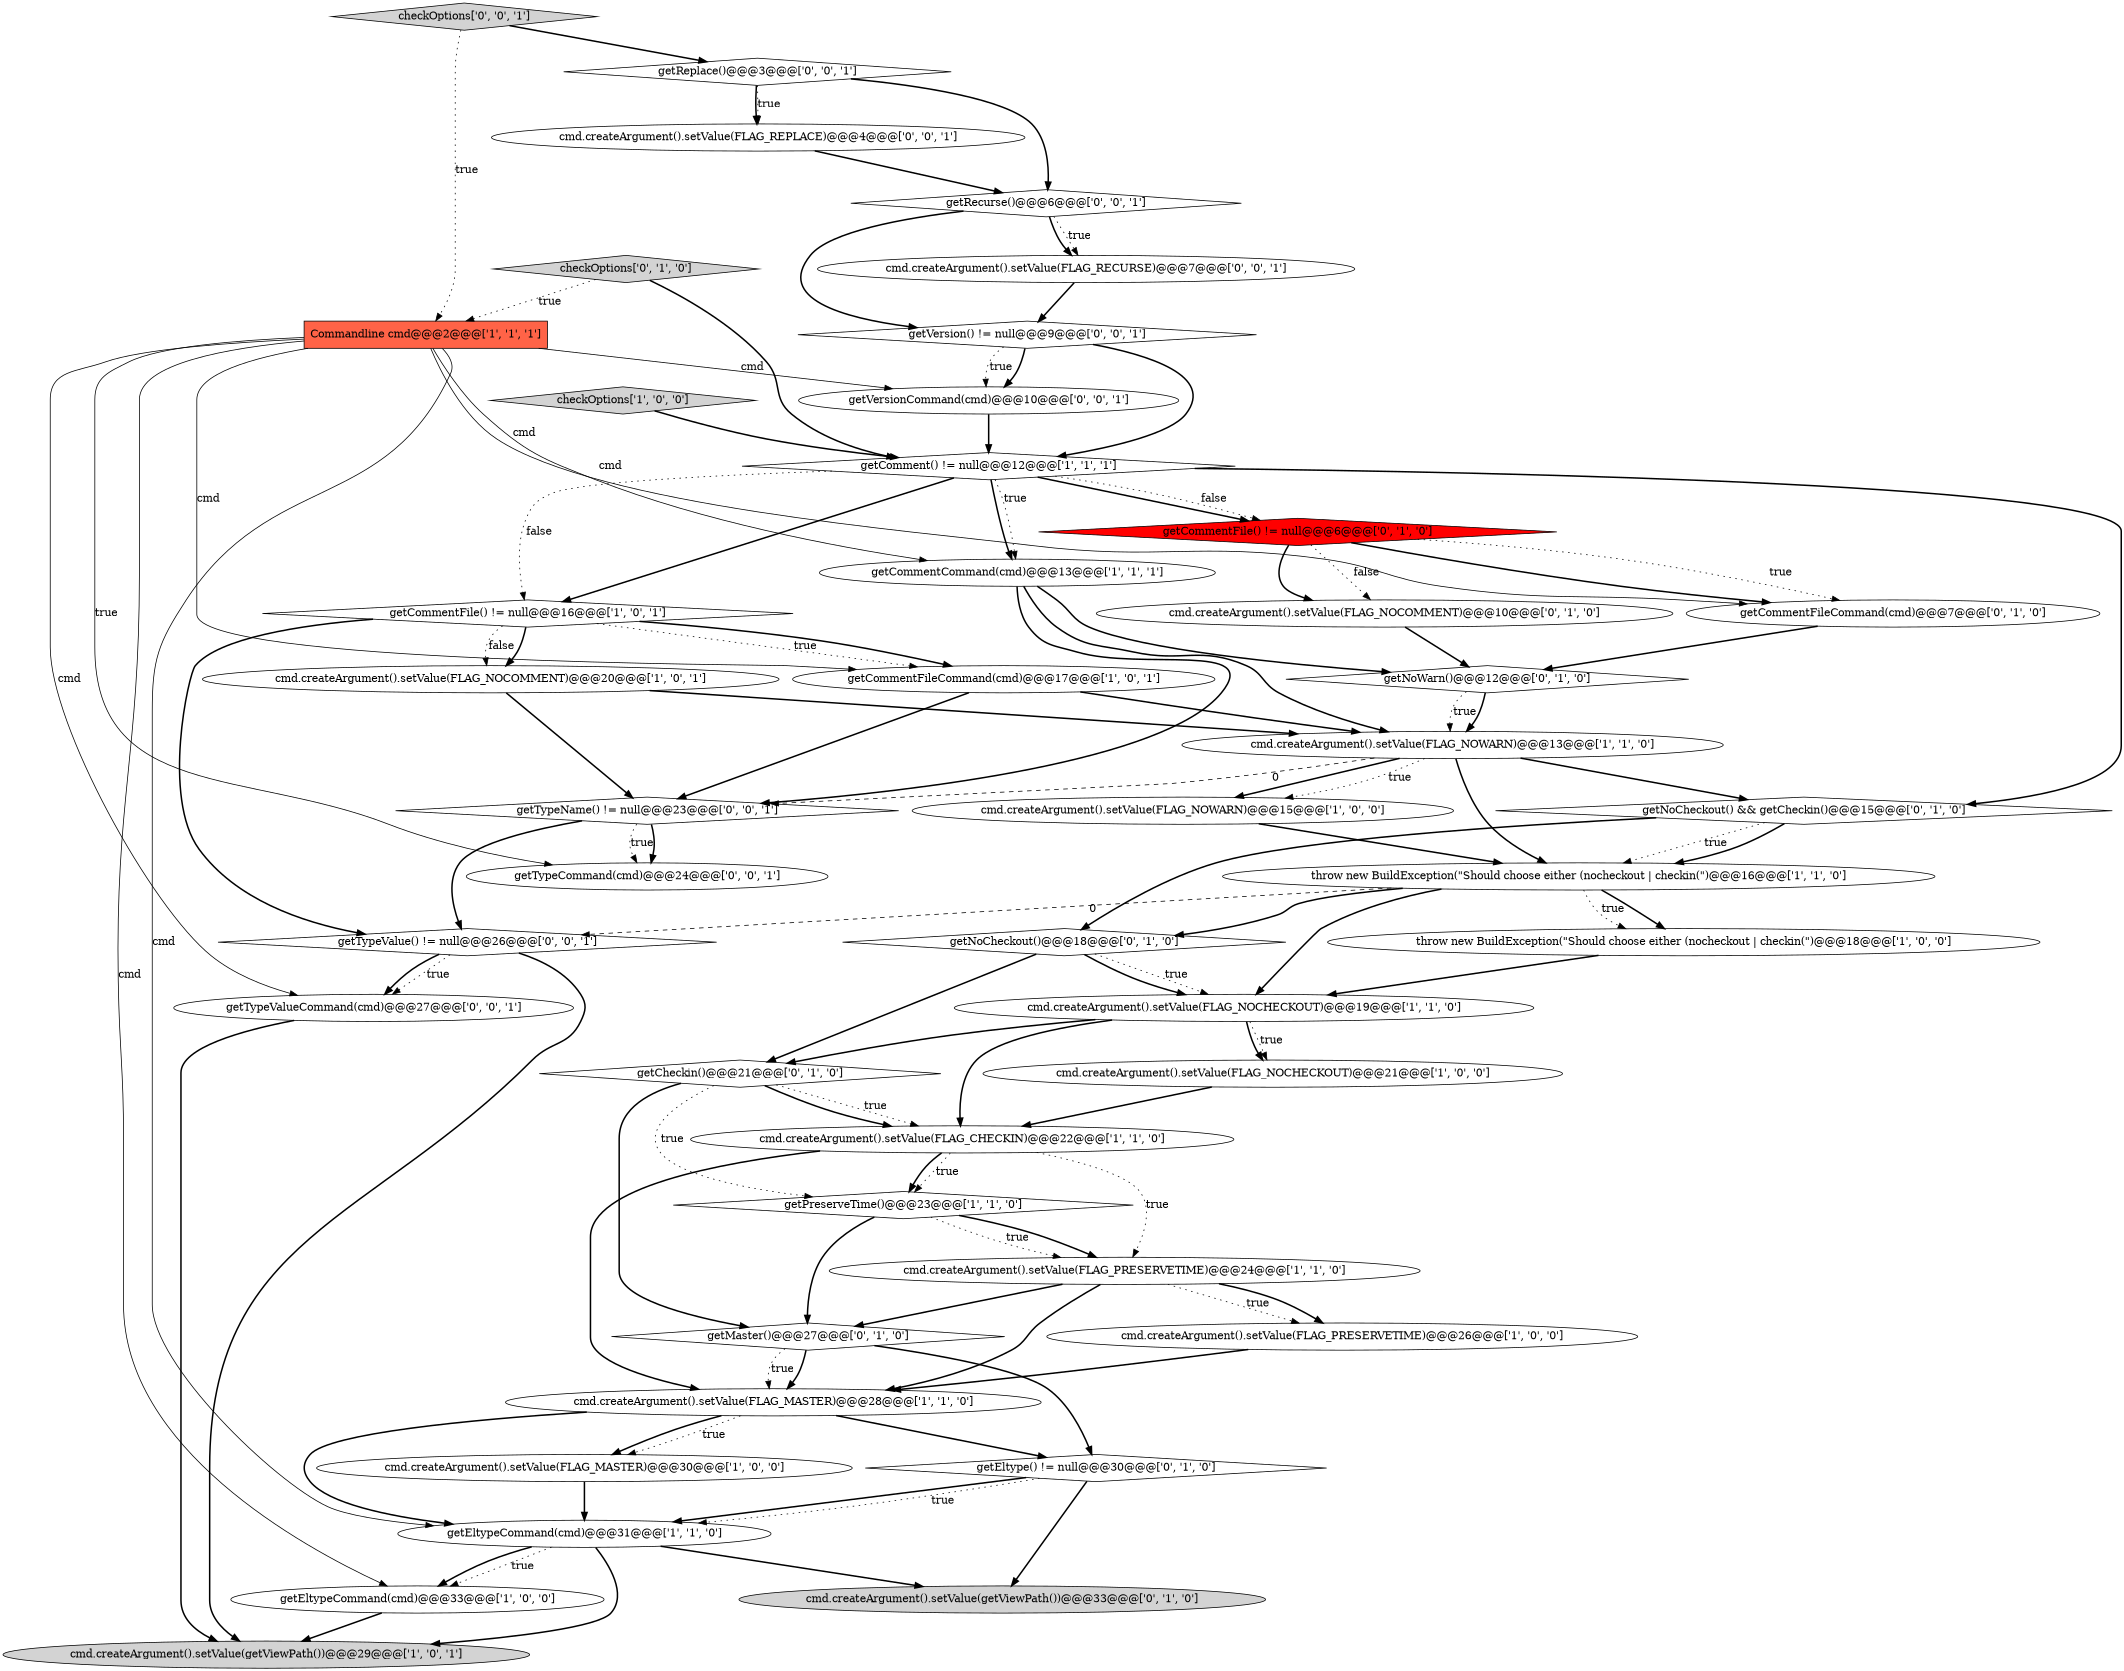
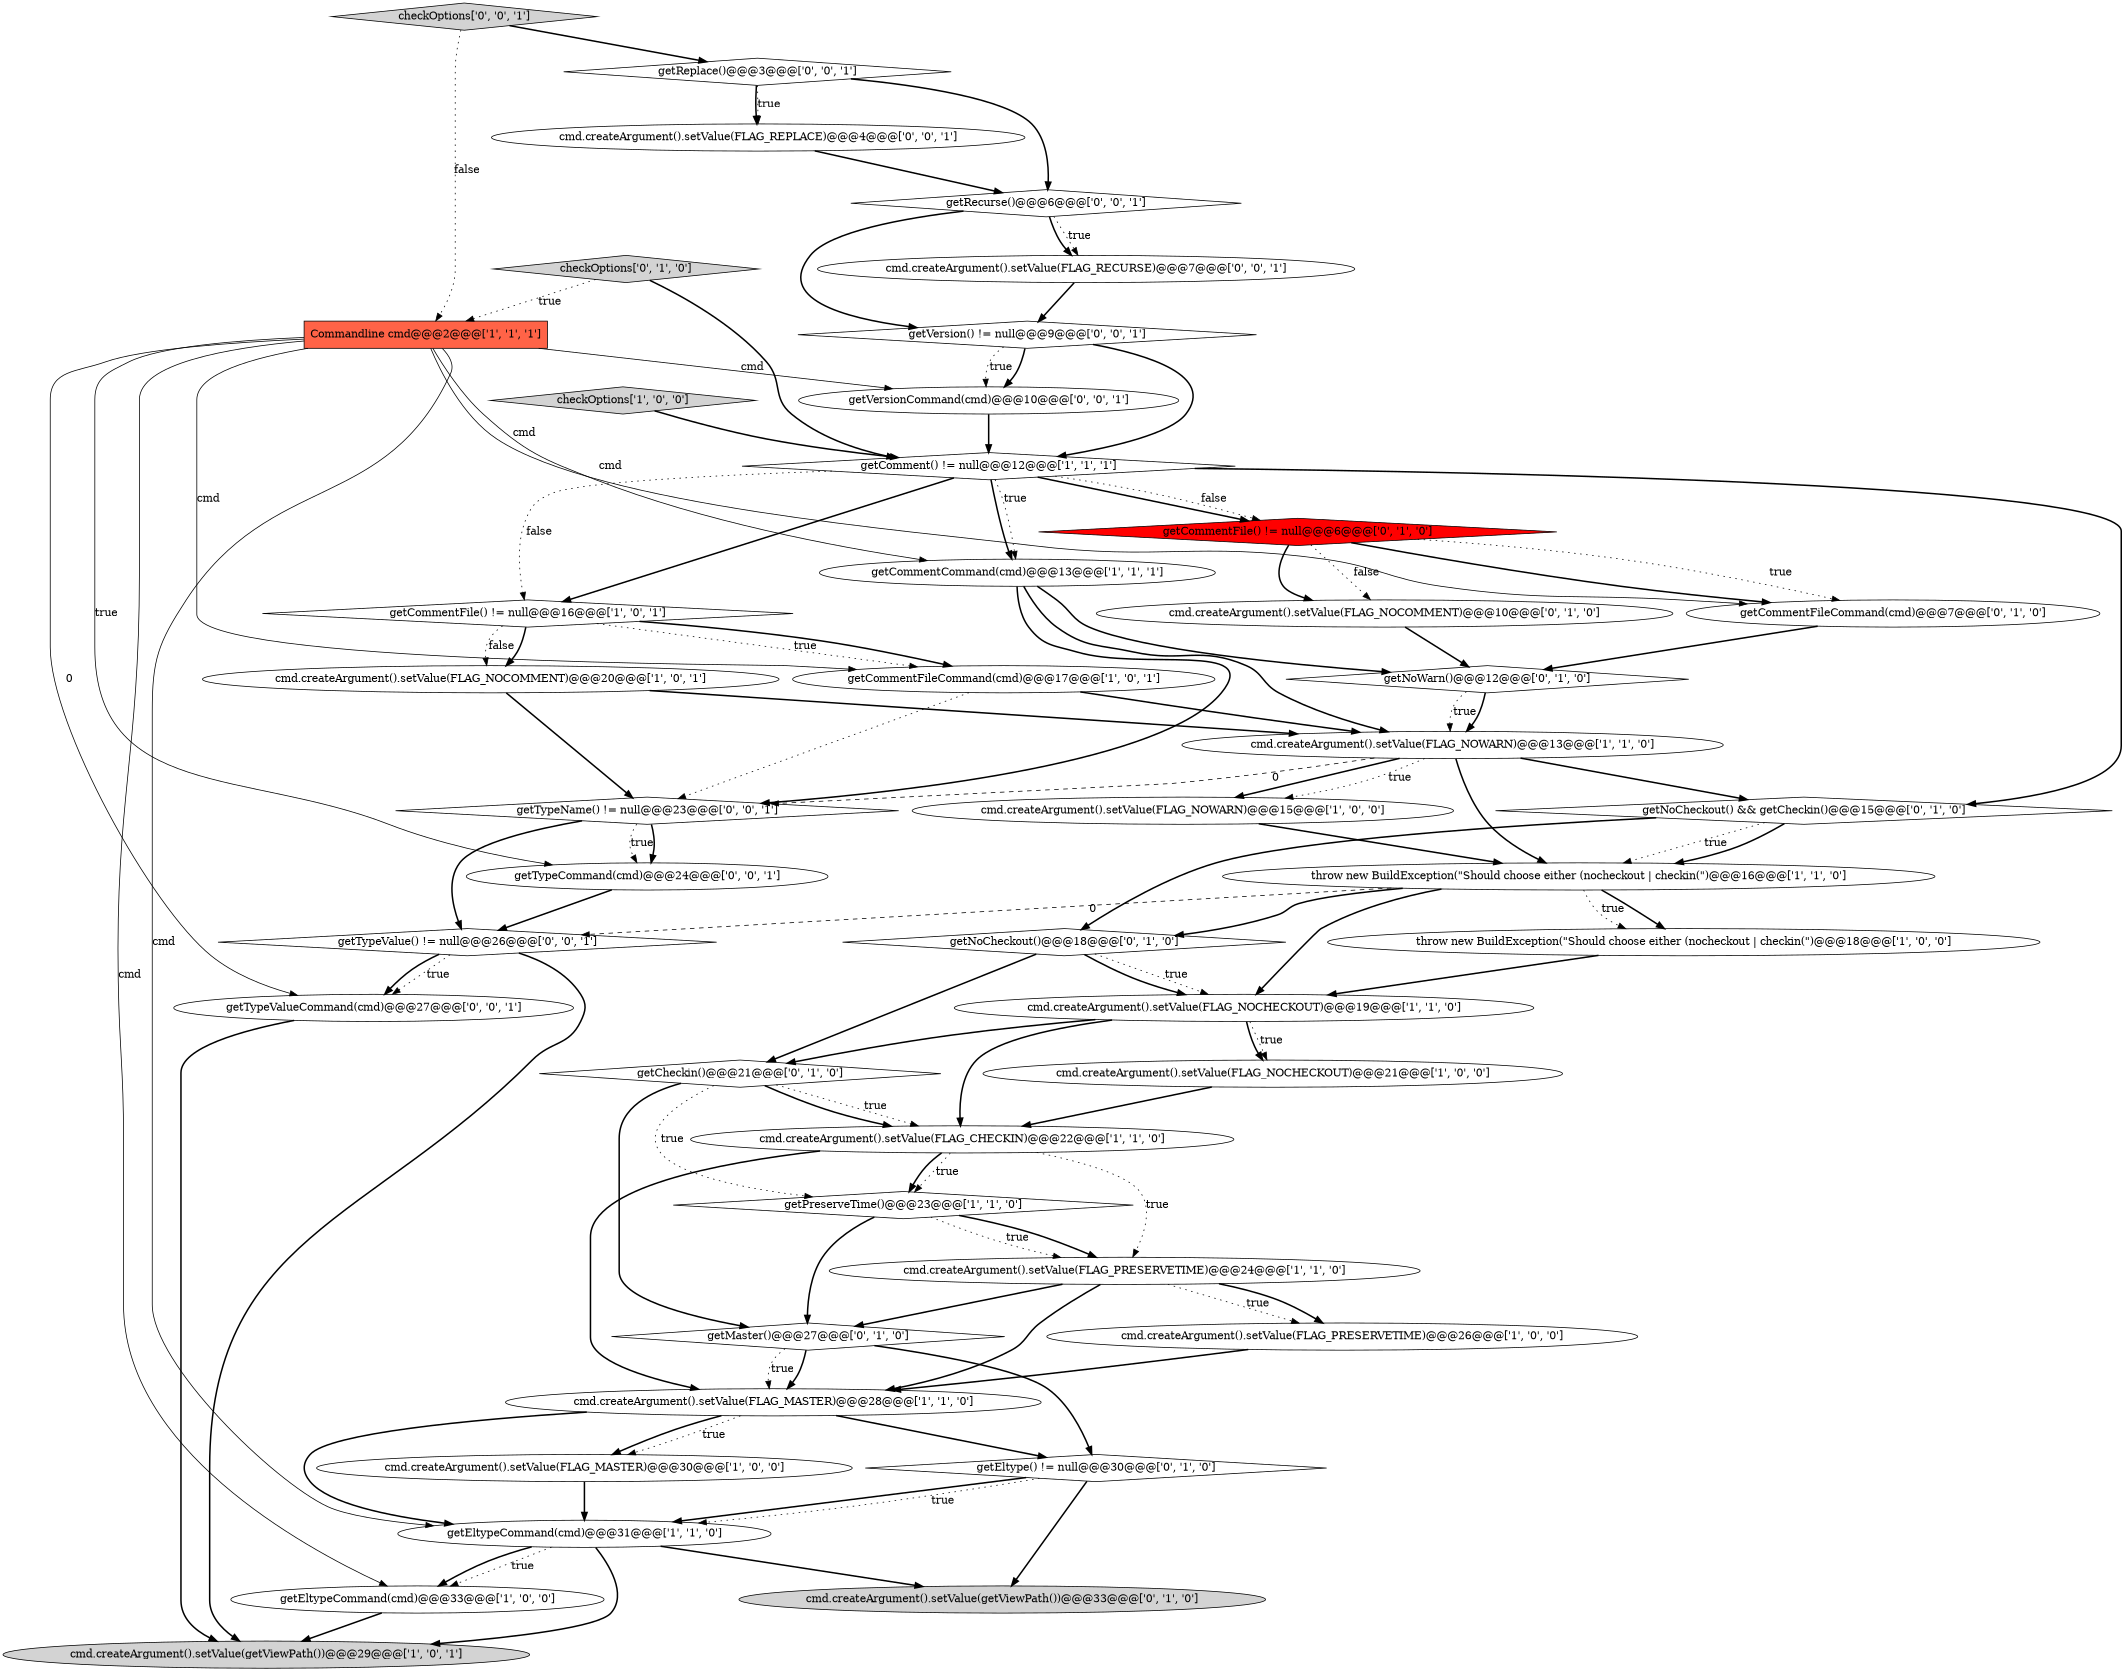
(467, 170) -> (467, 170)
(70, 679) -> (70, 679)
(827, 744) -> (827, 744)
(180, 757) -> (559, 909)
